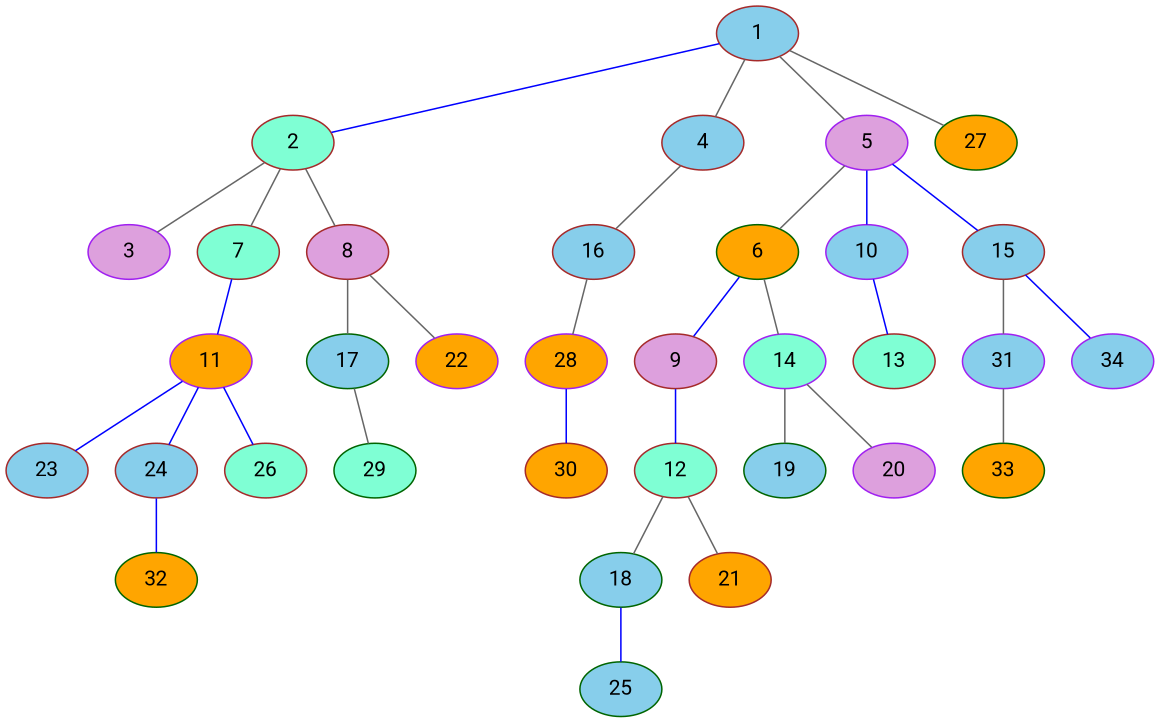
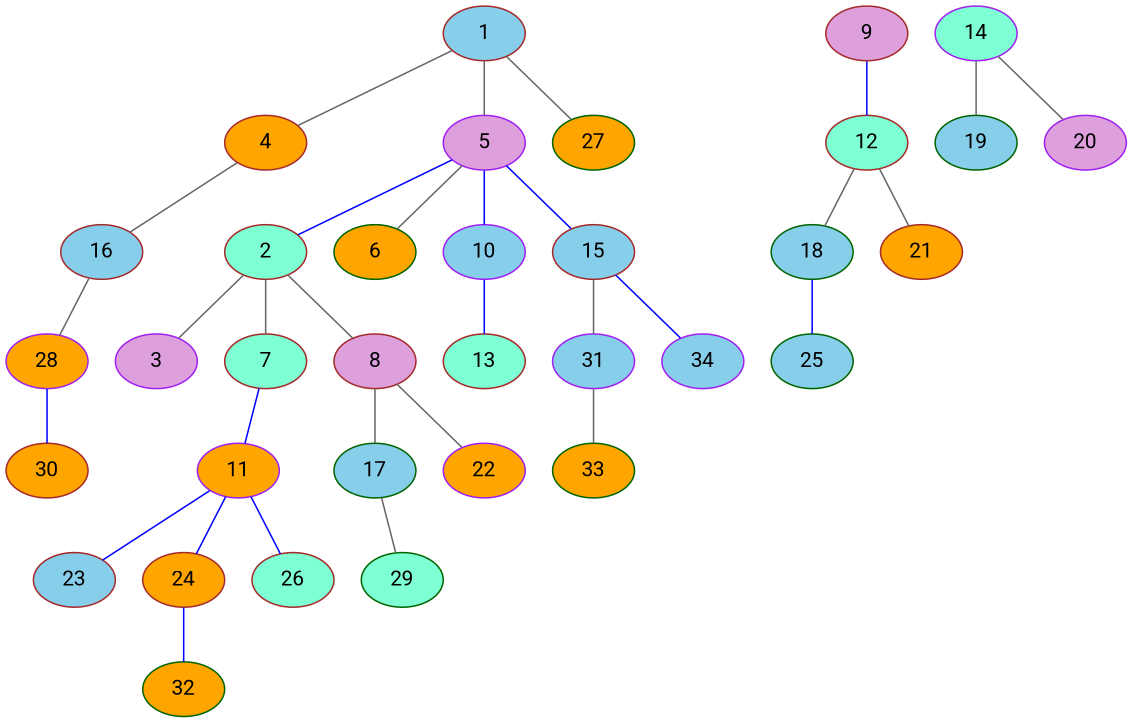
(525, 88) -> (375, 197)
(703, 143) -> (266, 143)
(716, 307) -> none
(771, 307) -> none
(156, 471) -> (184, 580)
